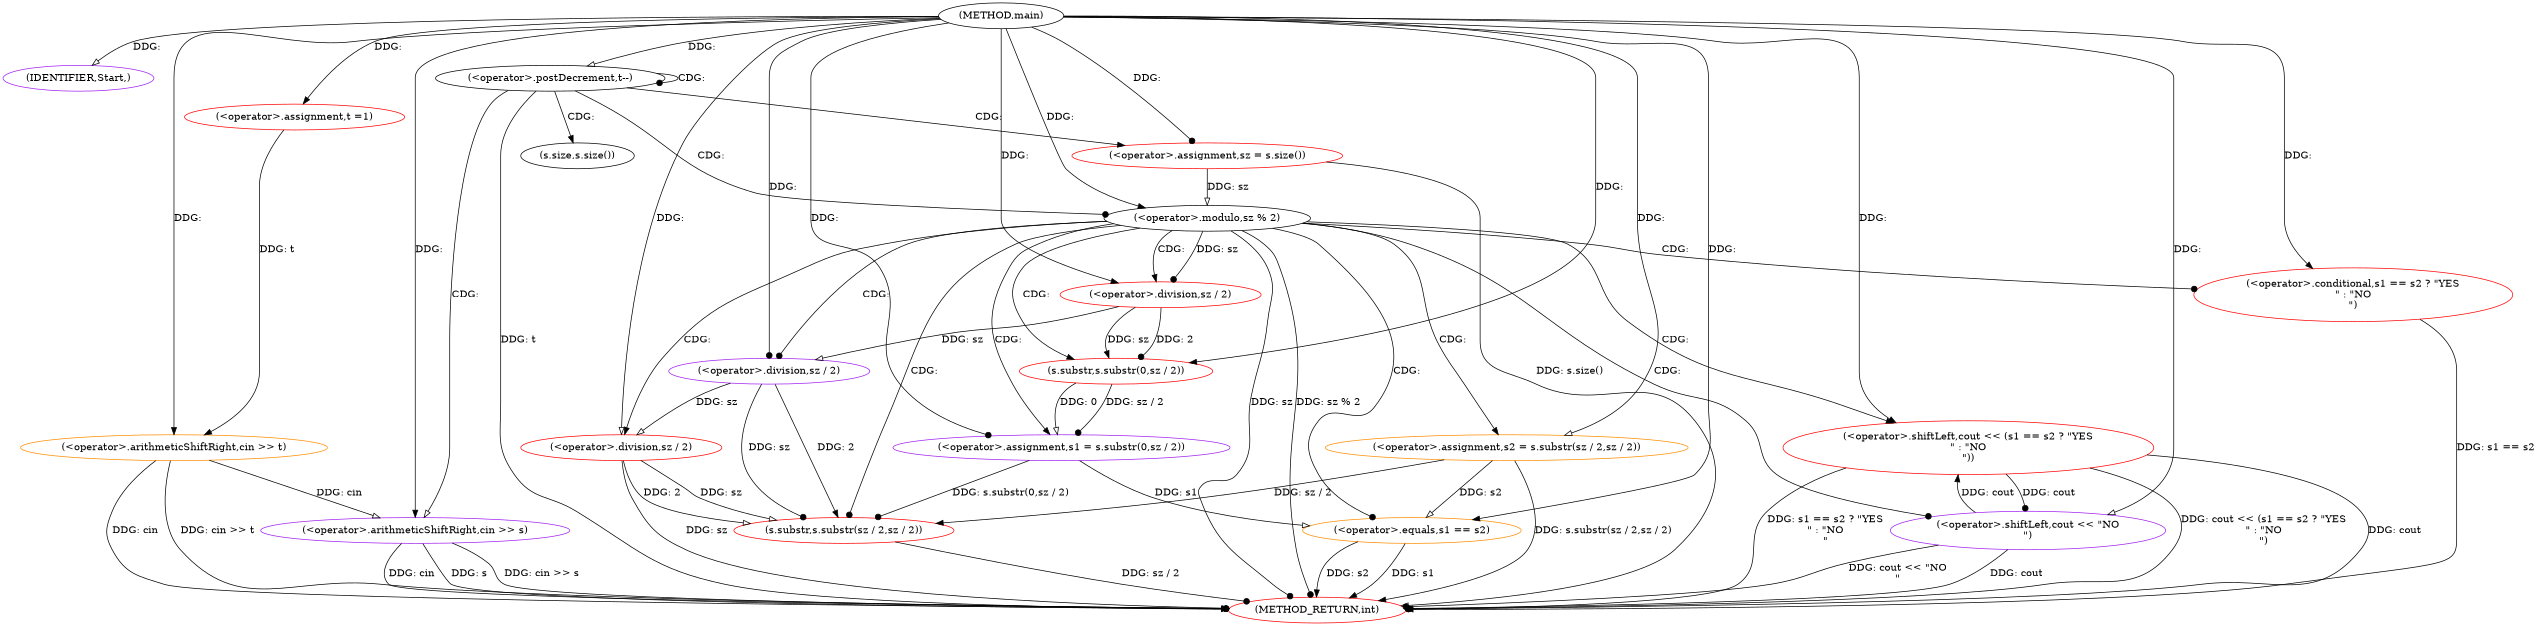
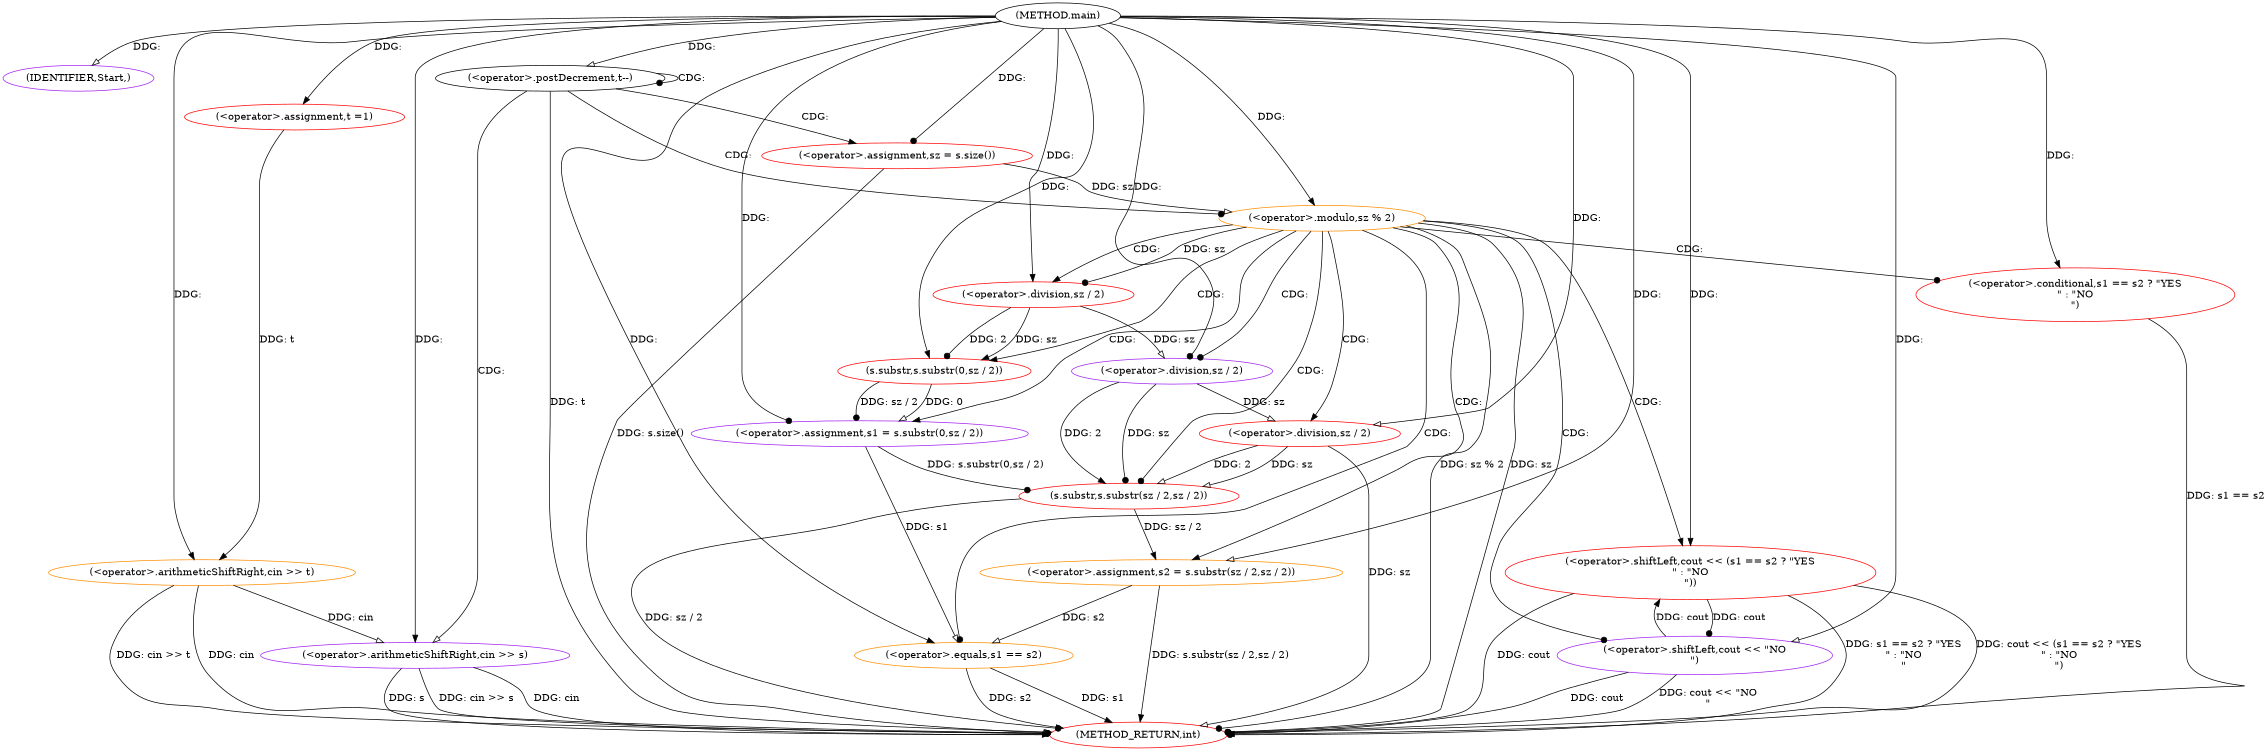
(578, 156) -> none
(1207, 218) -> (1322, 218)
(1195, 499) -> (1144, 531)
